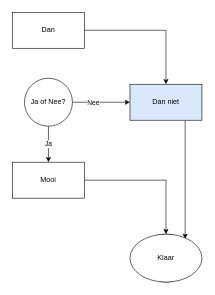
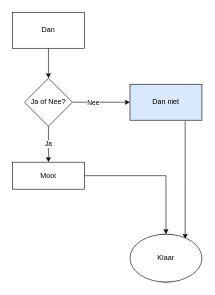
(165, 30) -> (48, 61)
(48, 102) -> (48, 102)
(48, 180) -> (48, 176)
